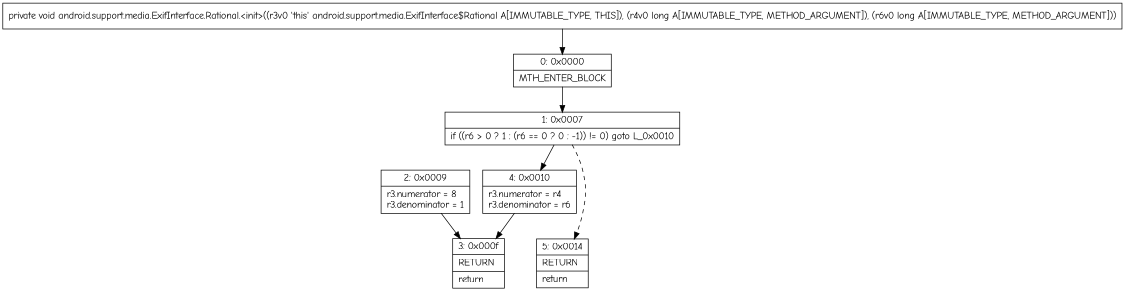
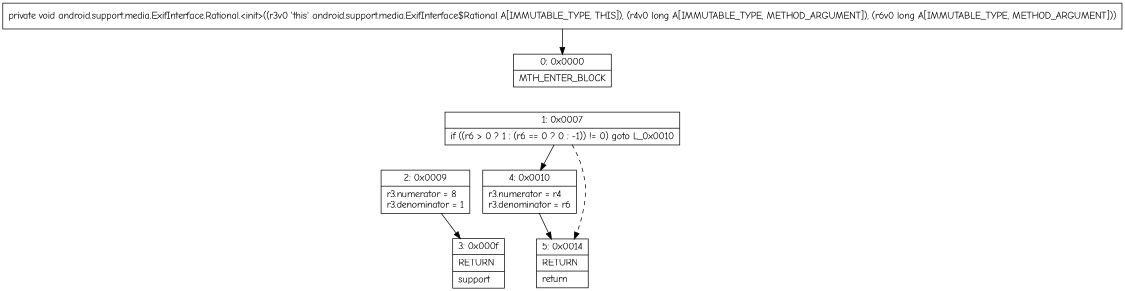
(562, 96) -> none
(507, 223) -> (544, 223)
(471, 279) -> (474, 279)
